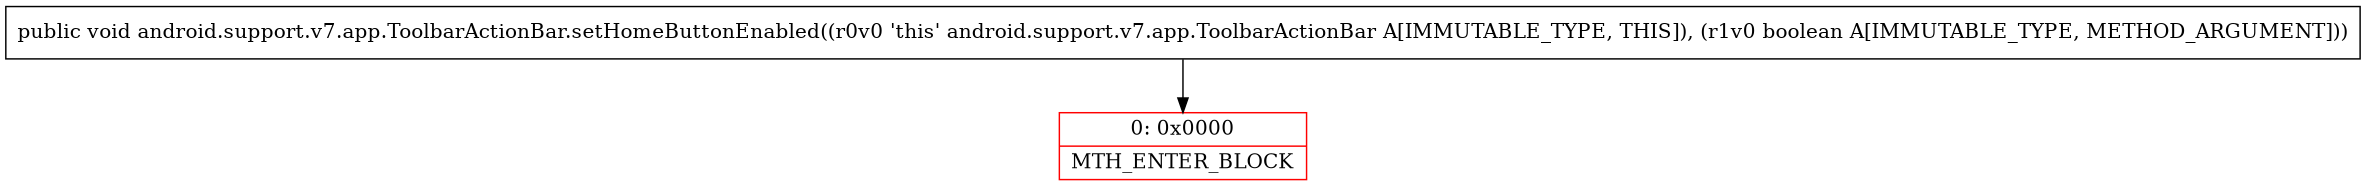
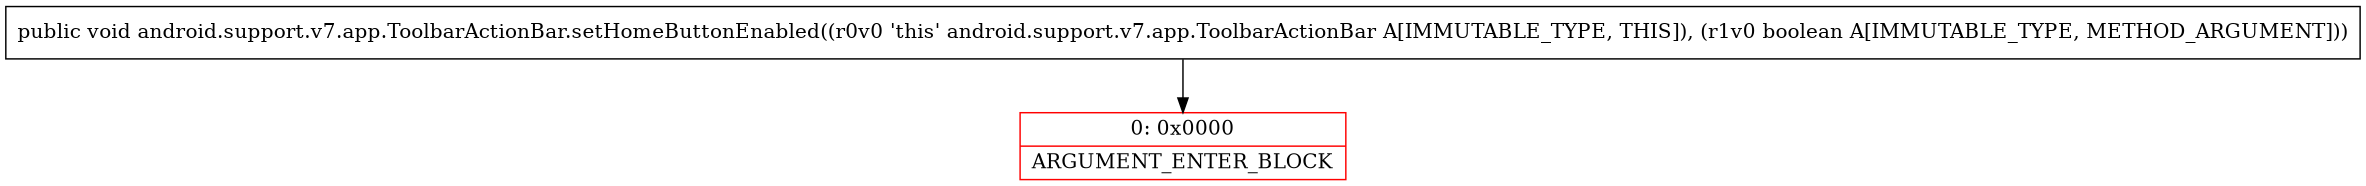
(1183, 162) -> (1183, 162)
